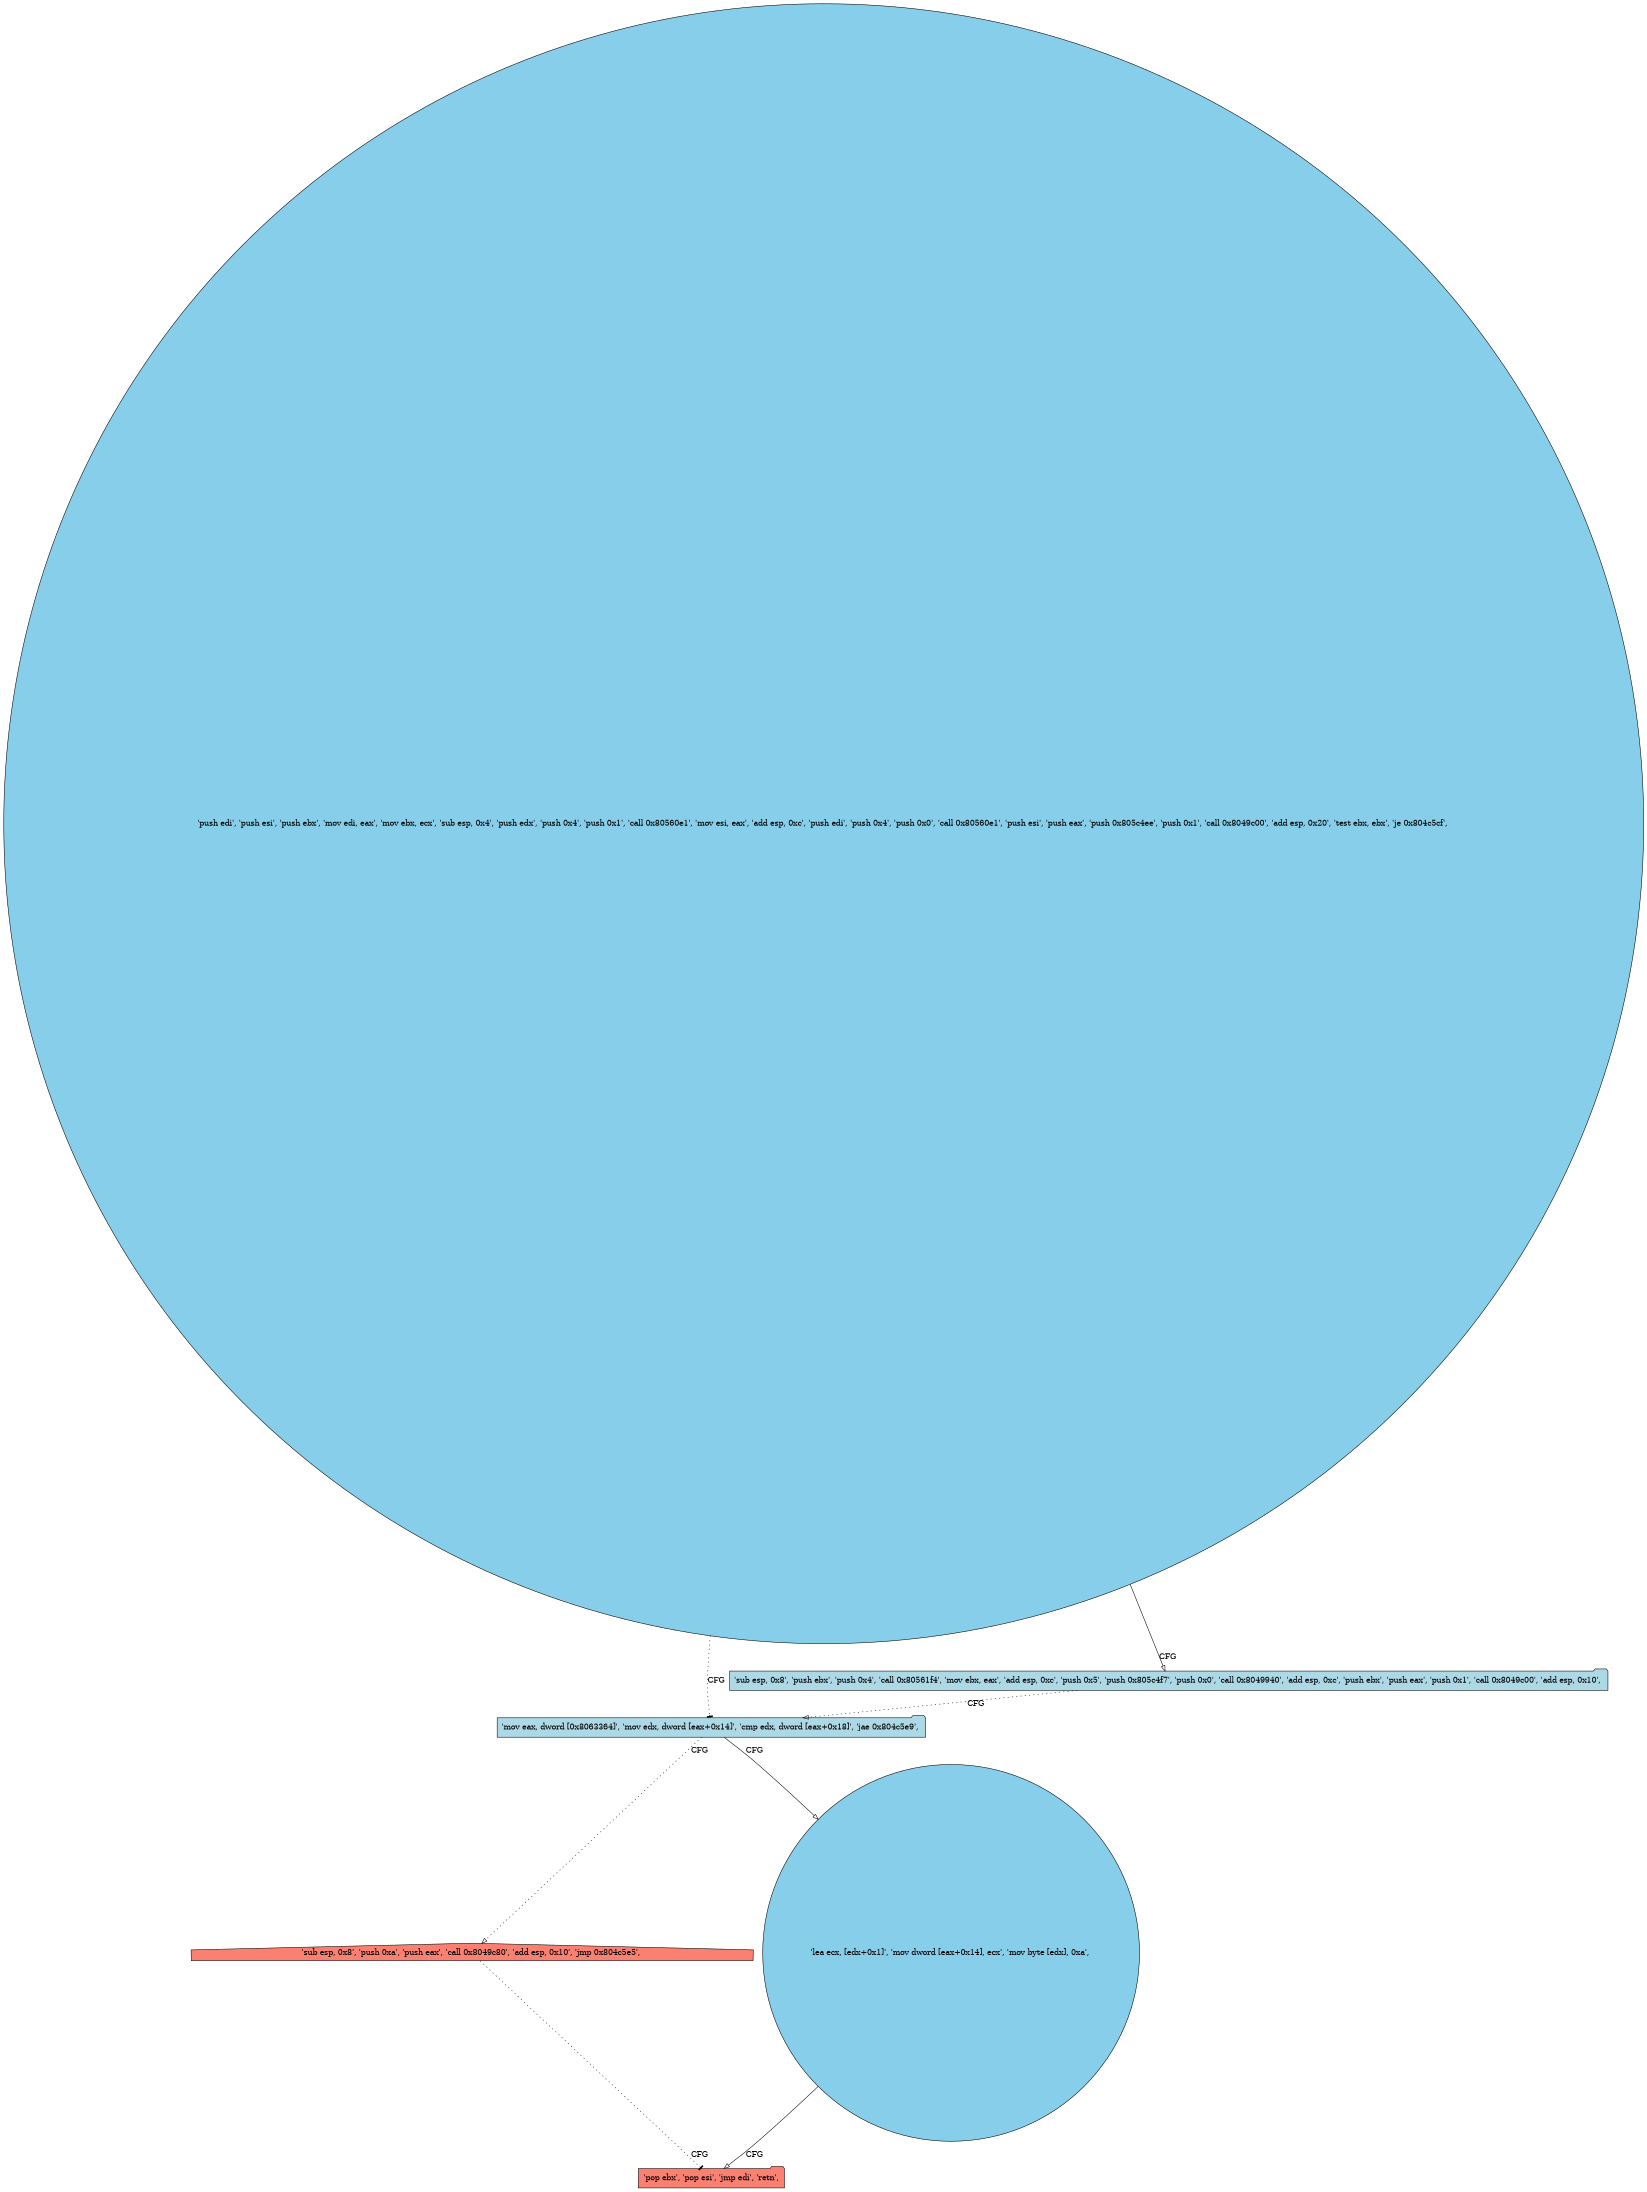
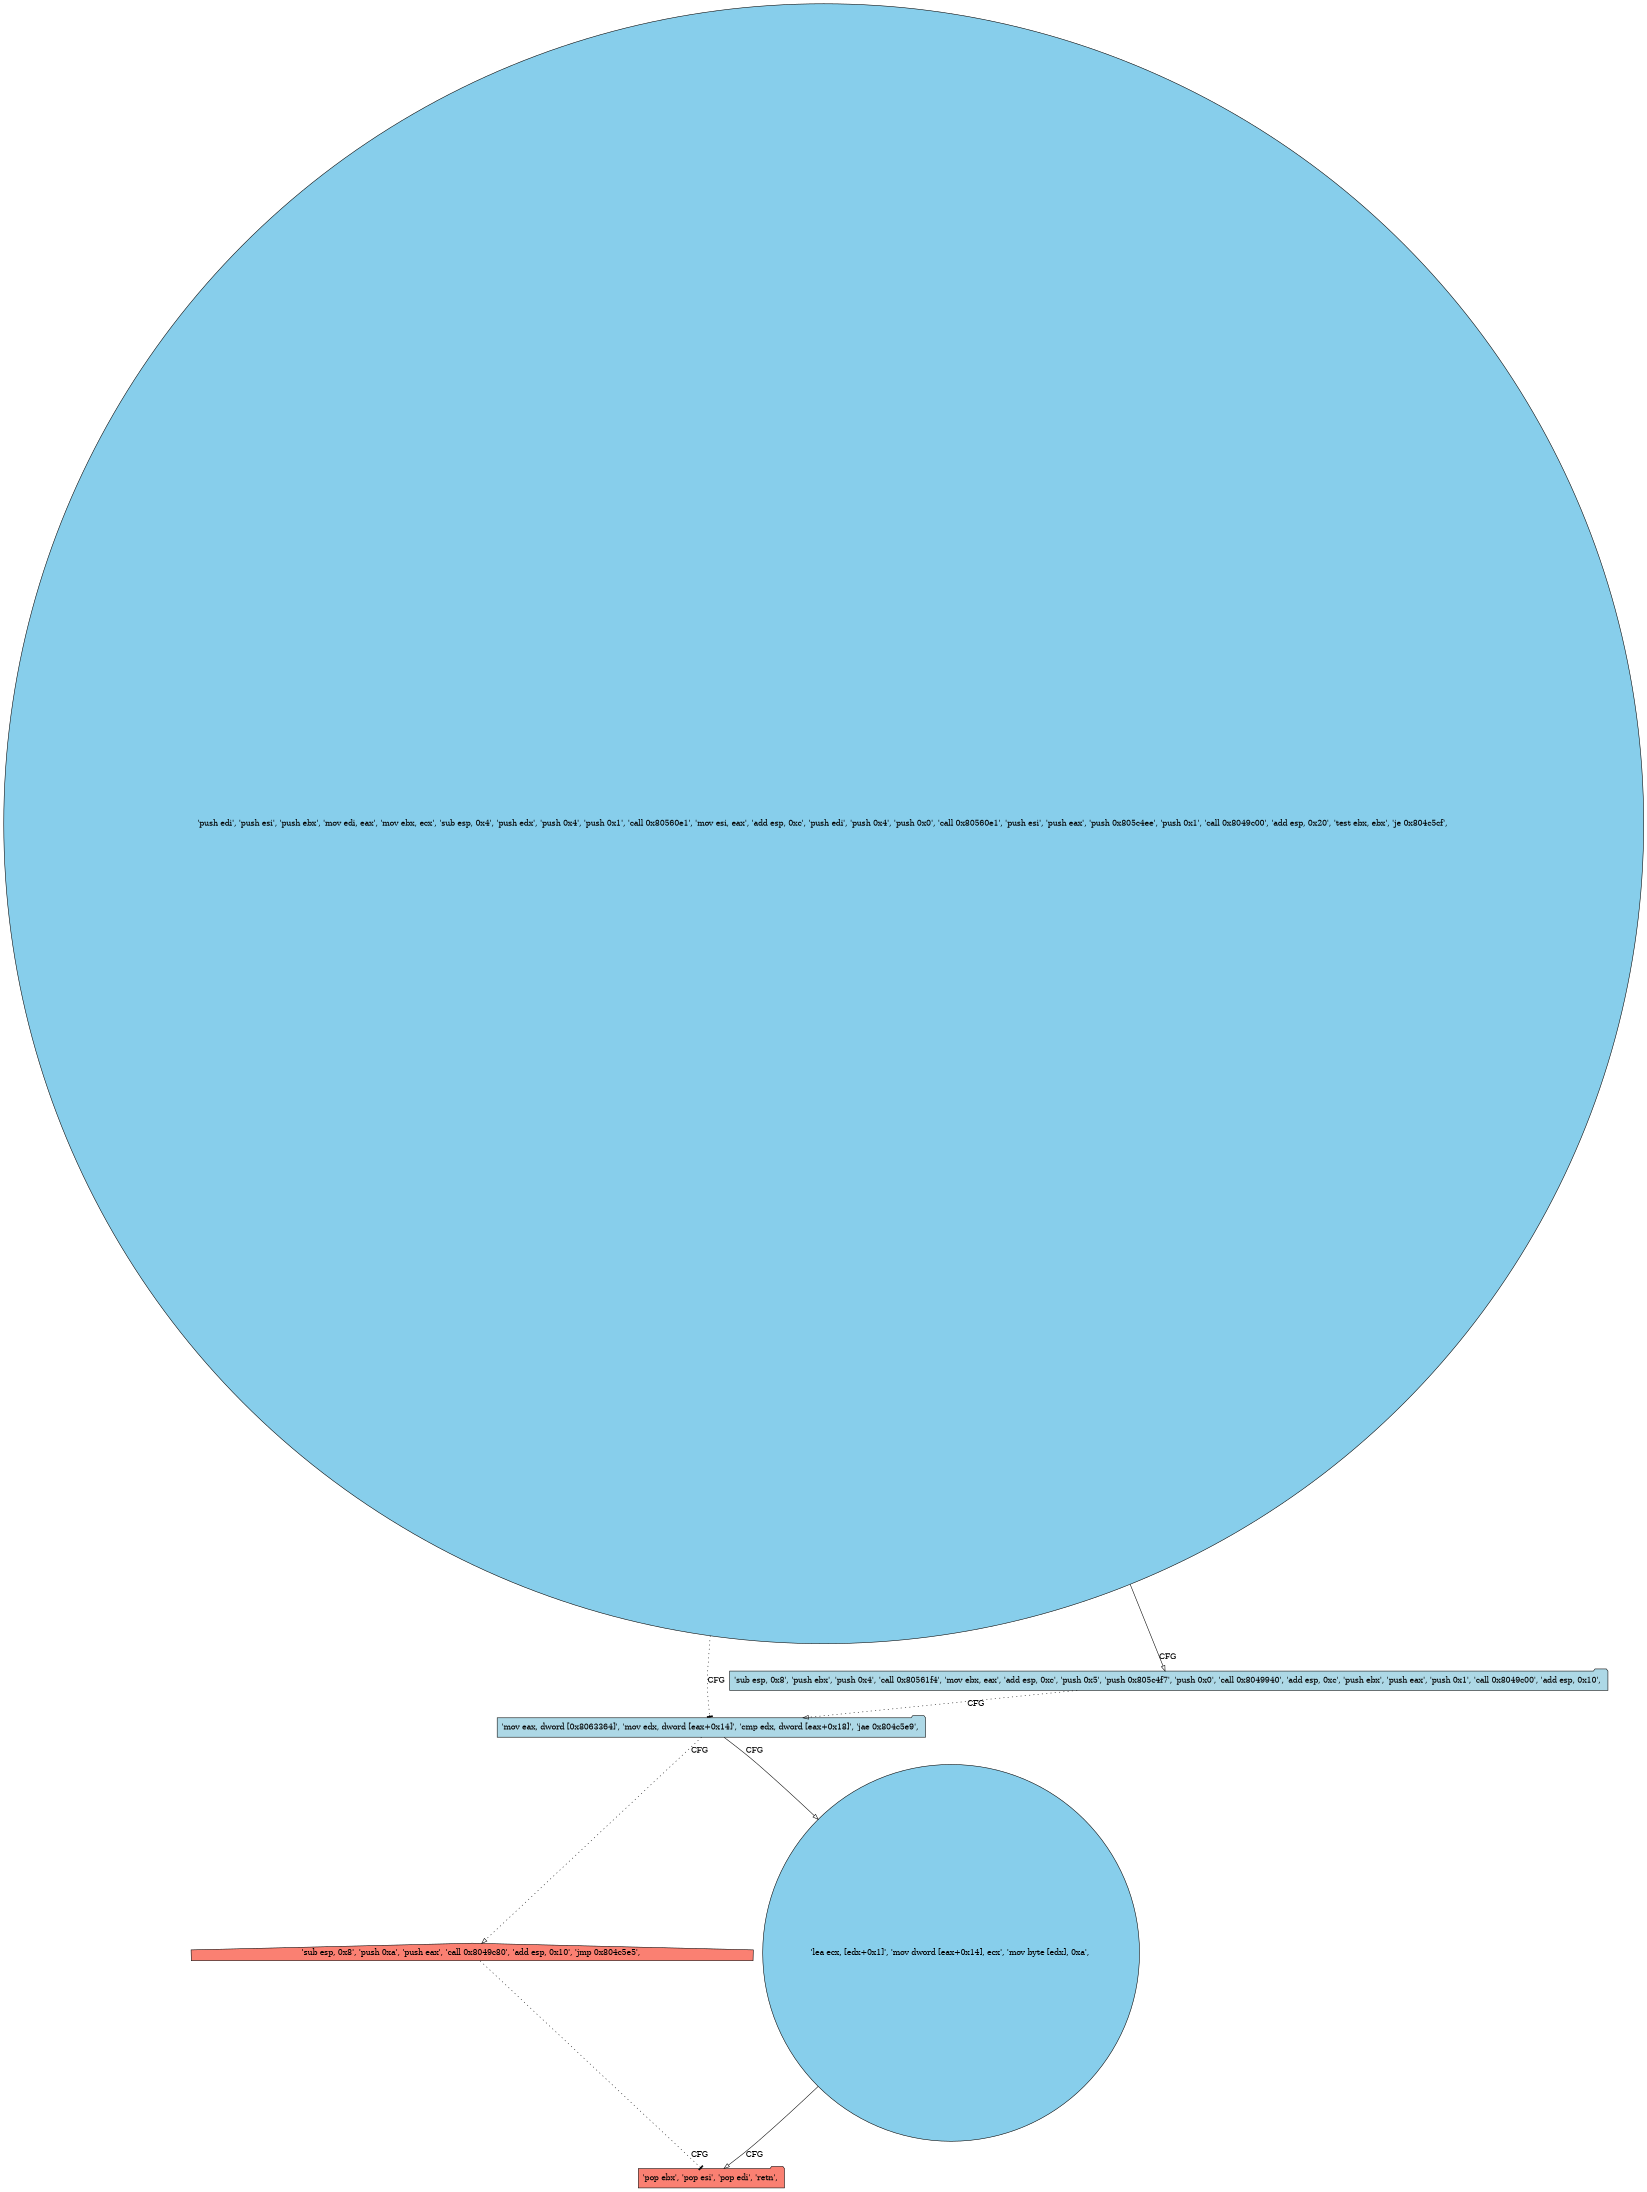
(711, 2178) -> (711, 2178)
